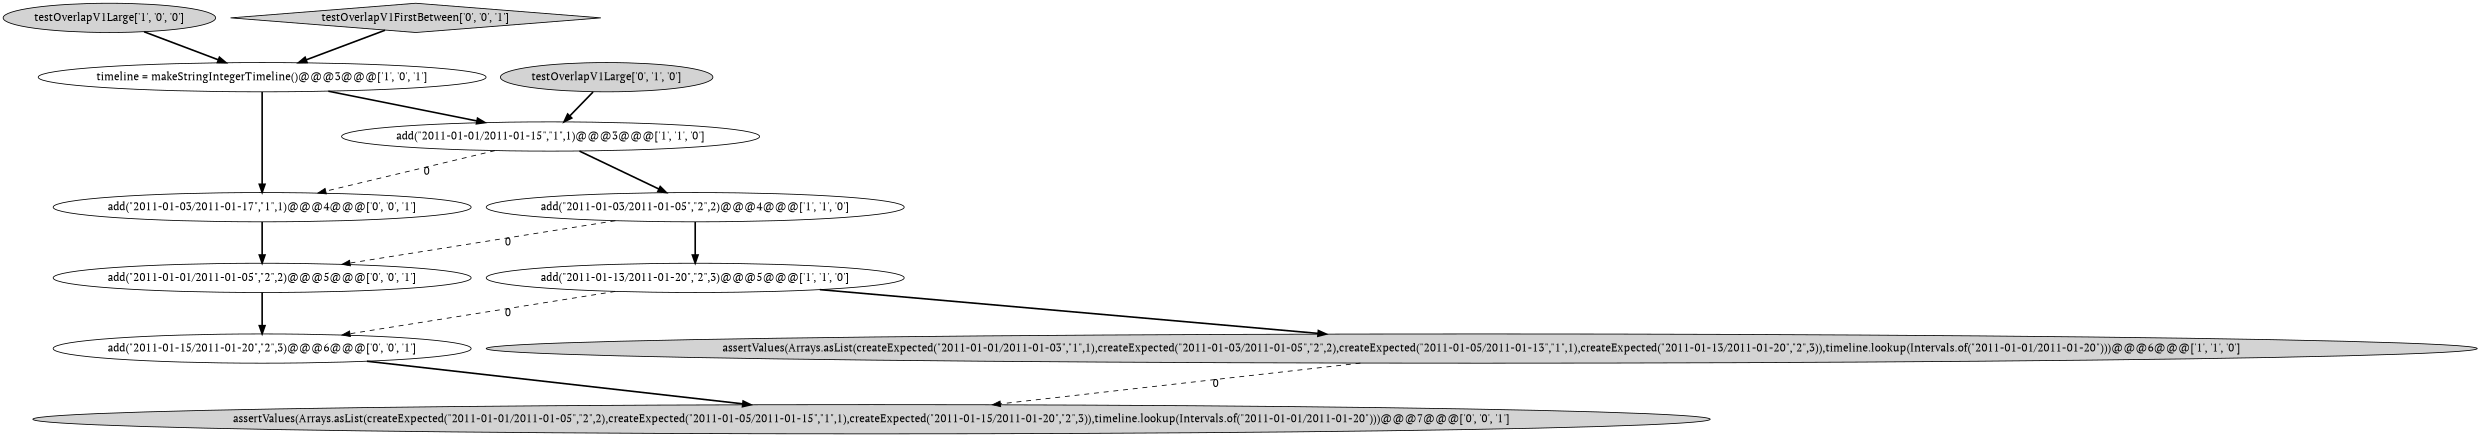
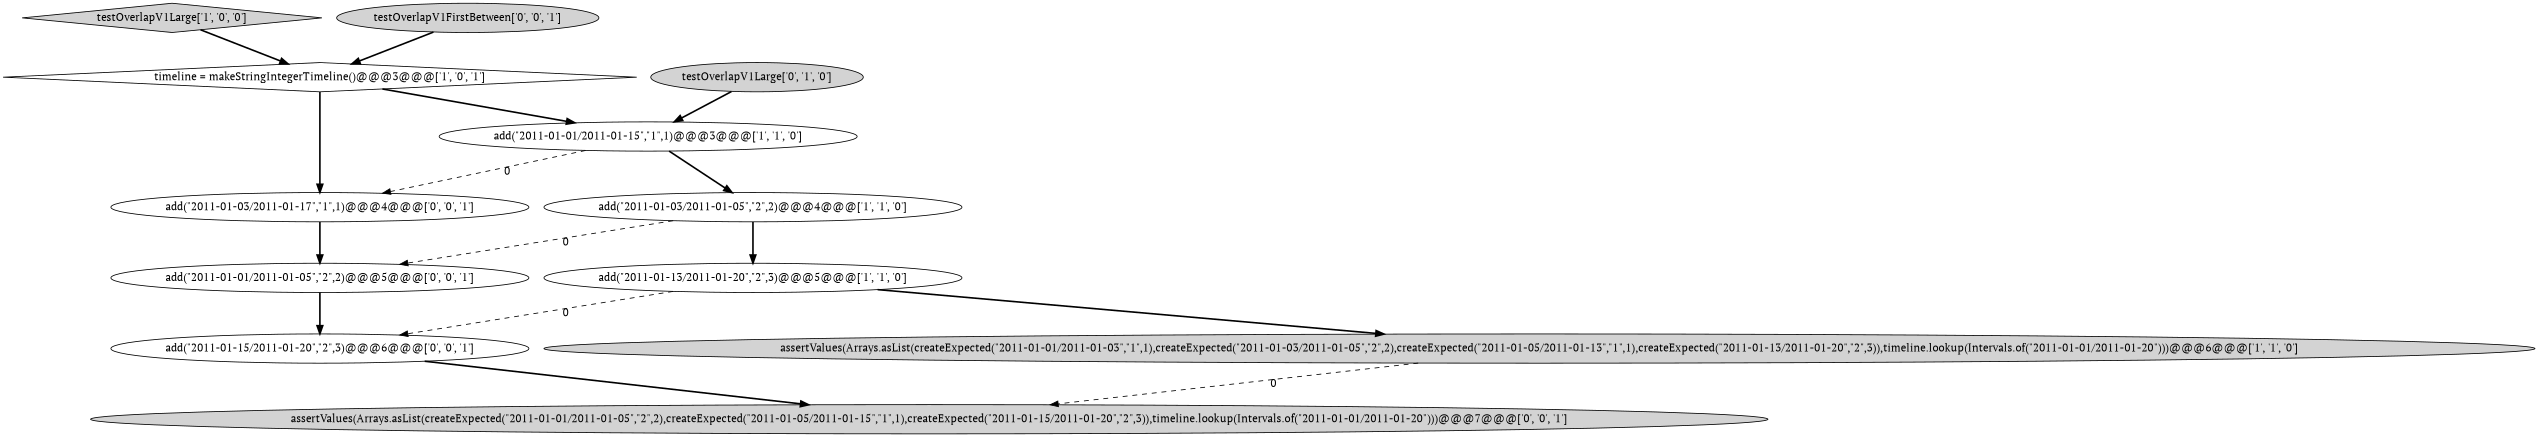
(109, 18) -> (172, 18)
(416, 18) -> (468, 18)
(262, 77) -> (320, 77)
